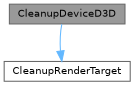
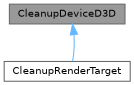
(60, 38) -> (74, 48)
